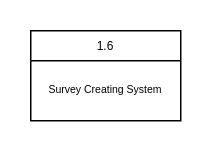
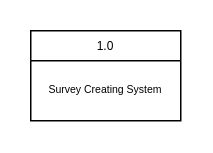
(105, 46) -> (105, 46)
